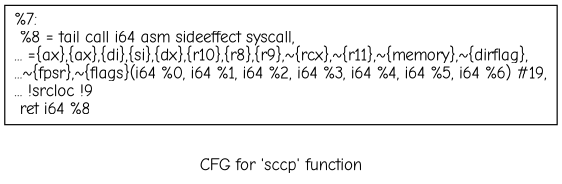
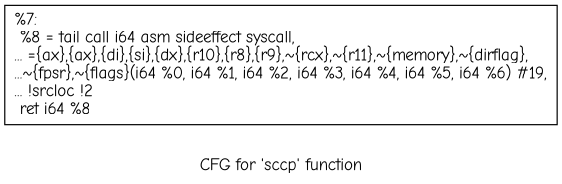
(54, 91) -> (54, 91)
